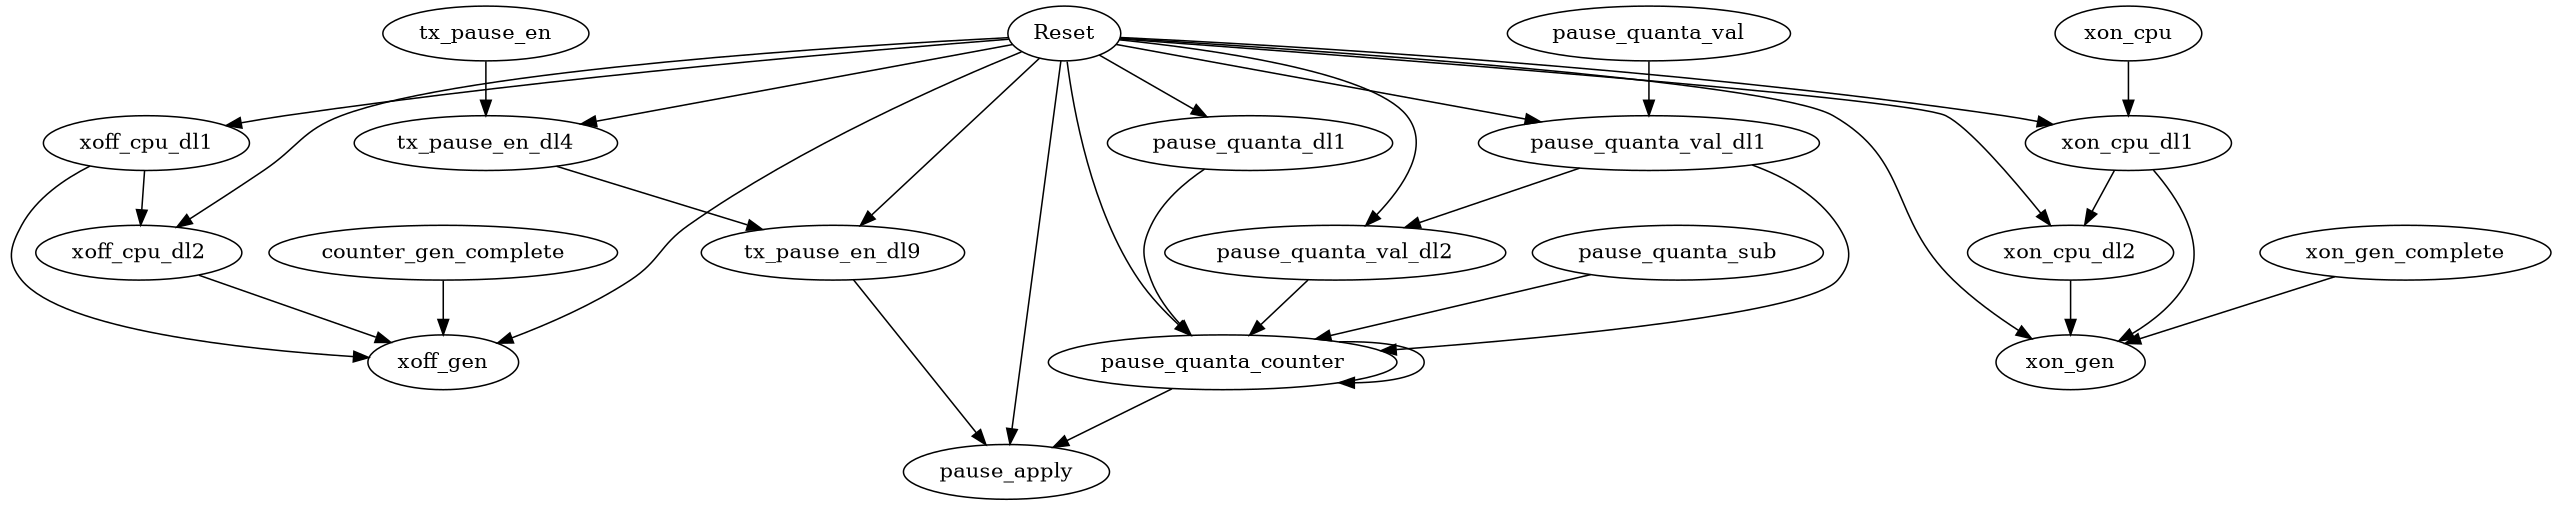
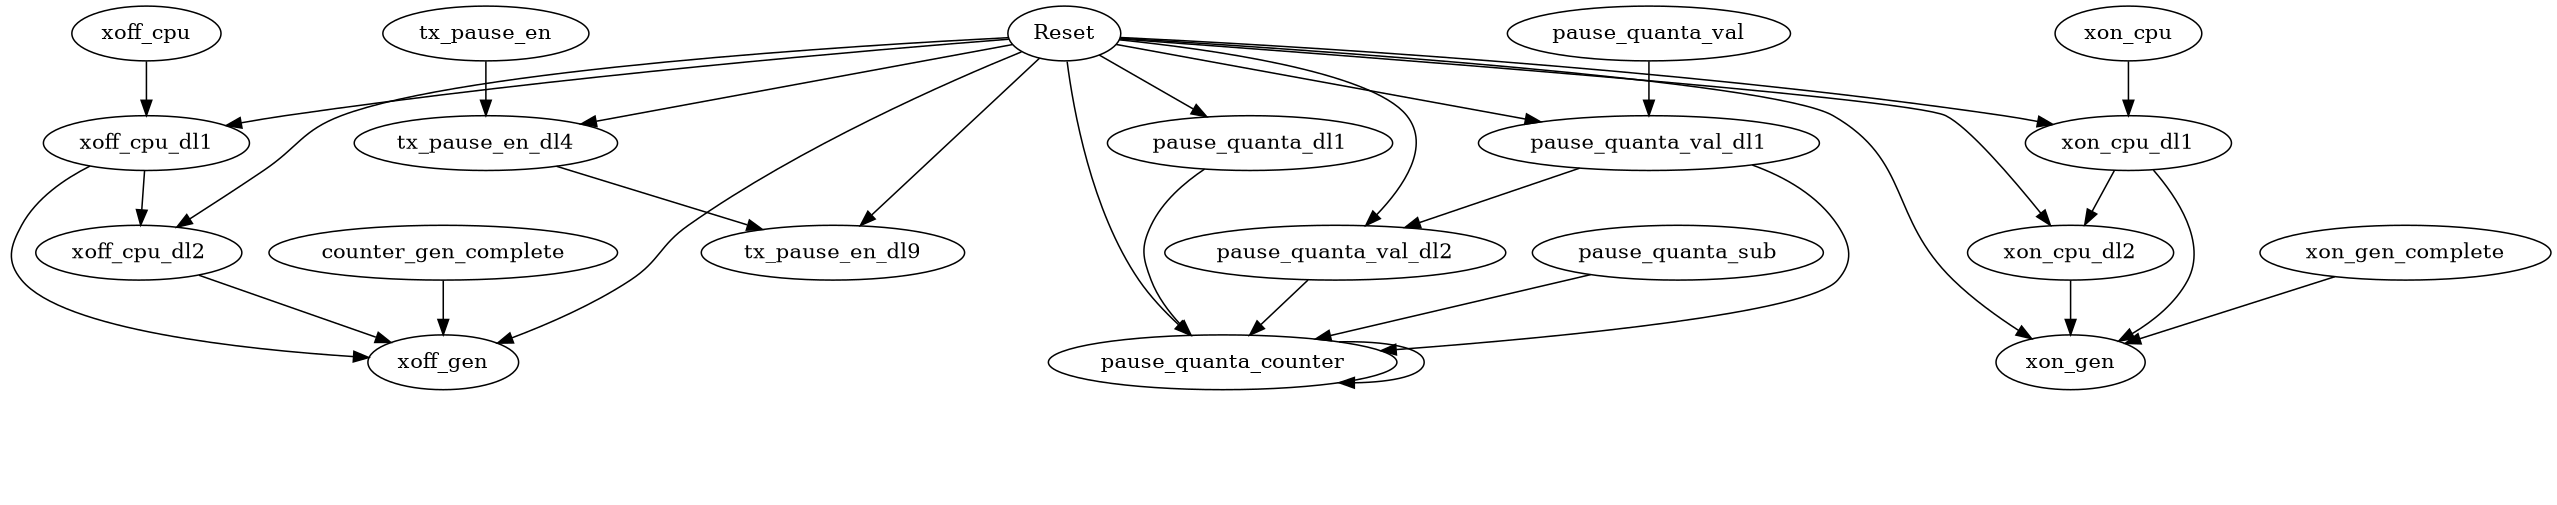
none -> (146, 33)
(1006, 472) -> none
